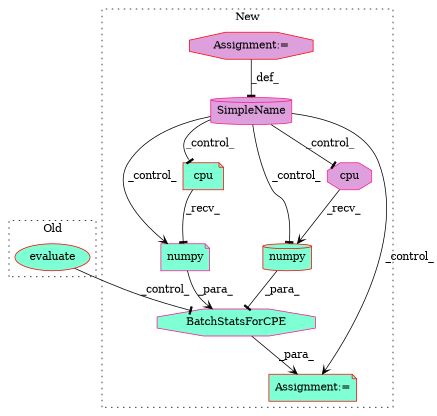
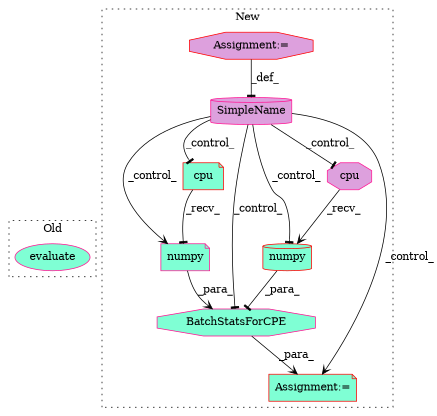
(52, 257) -> (52, 257)
(131, 292) -> (233, 214)
